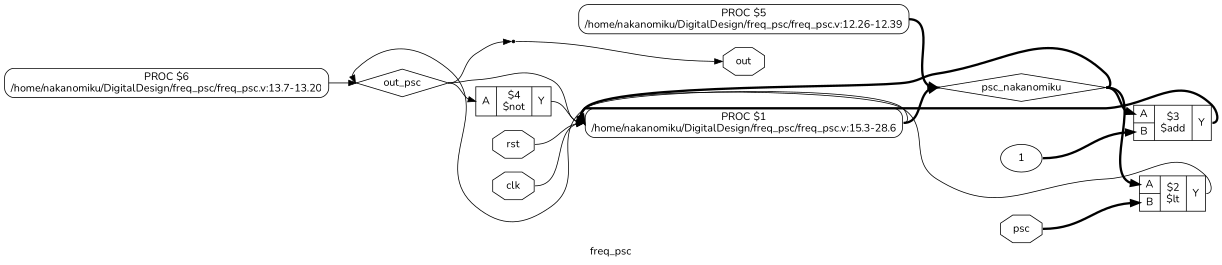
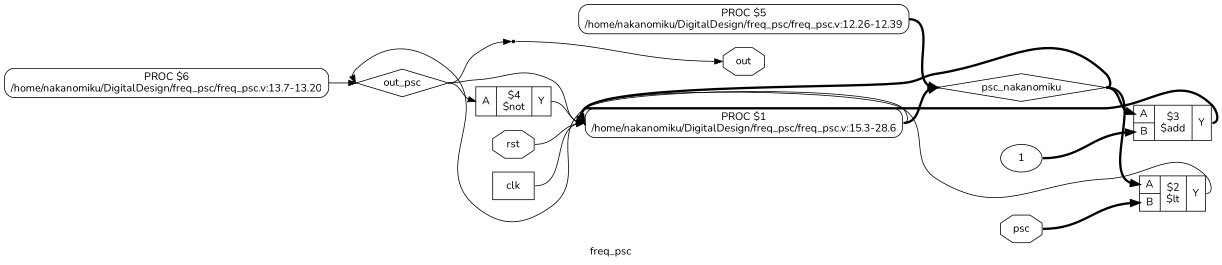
(513, 186) -> (513, 186)
